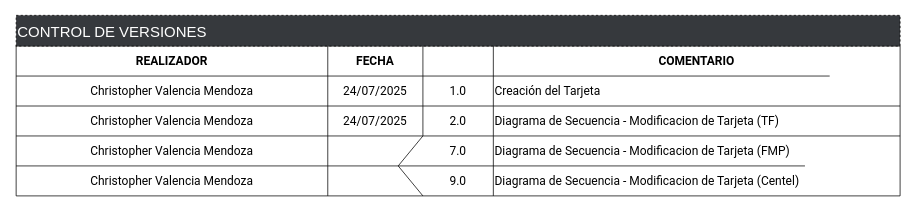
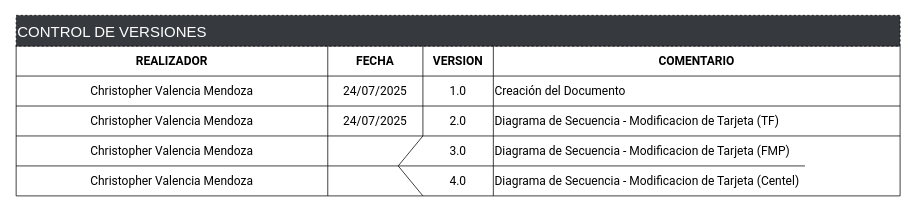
none -> (458, 61)
(556, 91) -> (562, 91)
(458, 151) -> (458, 151)
(458, 181) -> (458, 181)
